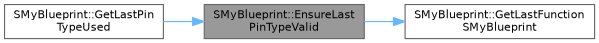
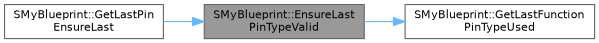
(84, 22) -> (84, 22)
(500, 22) -> (500, 22)
